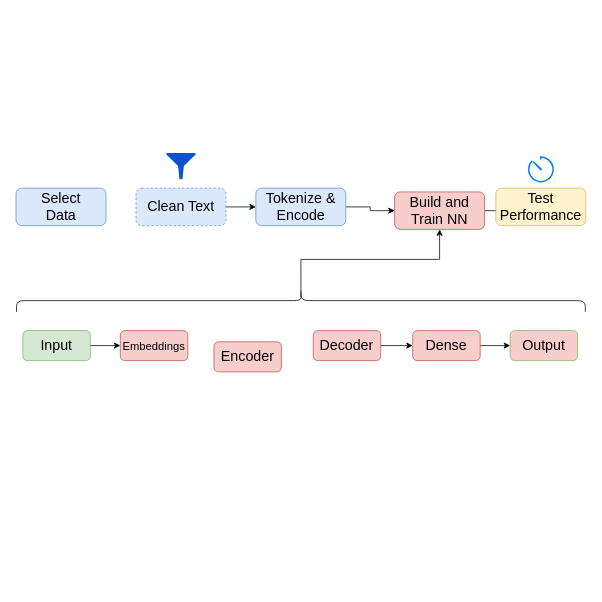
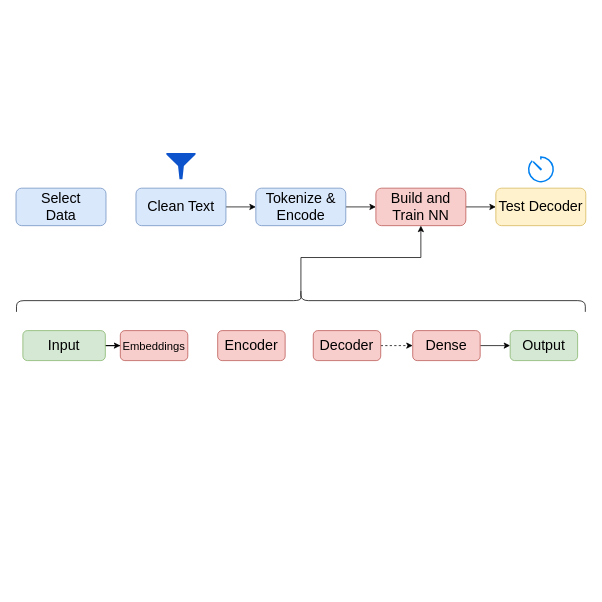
(181, 207) -> (181, 207)
(541, 207) -> (541, 207)
(440, 210) -> (421, 207)
(57, 345) -> (64, 345)
(394, 345) -> (394, 345)
(544, 345) -> (544, 345)
(248, 357) -> (252, 345)
